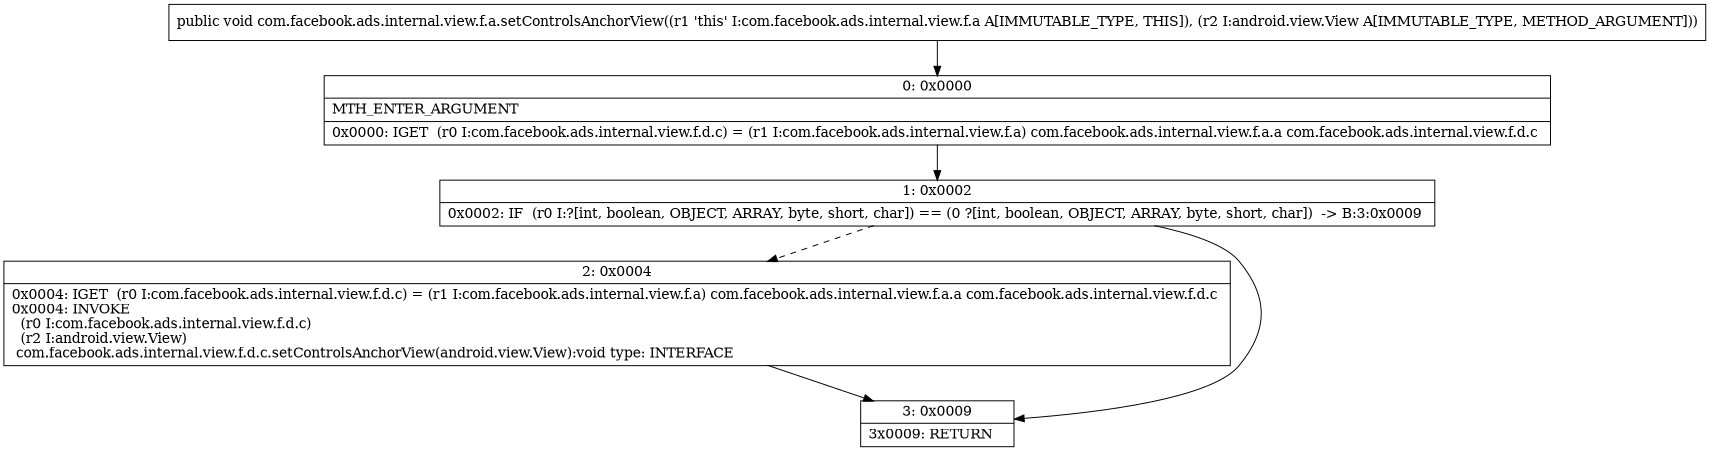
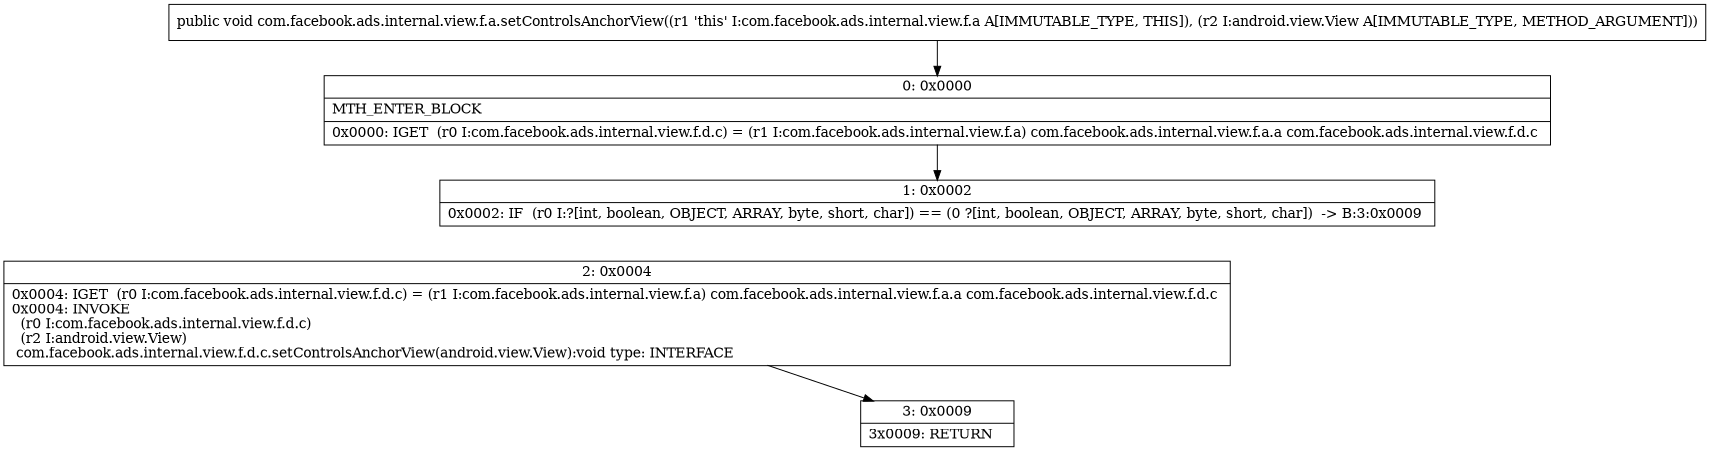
(425, 109) -> (407, 109)
(825, 242) -> none
(1233, 371) -> none
